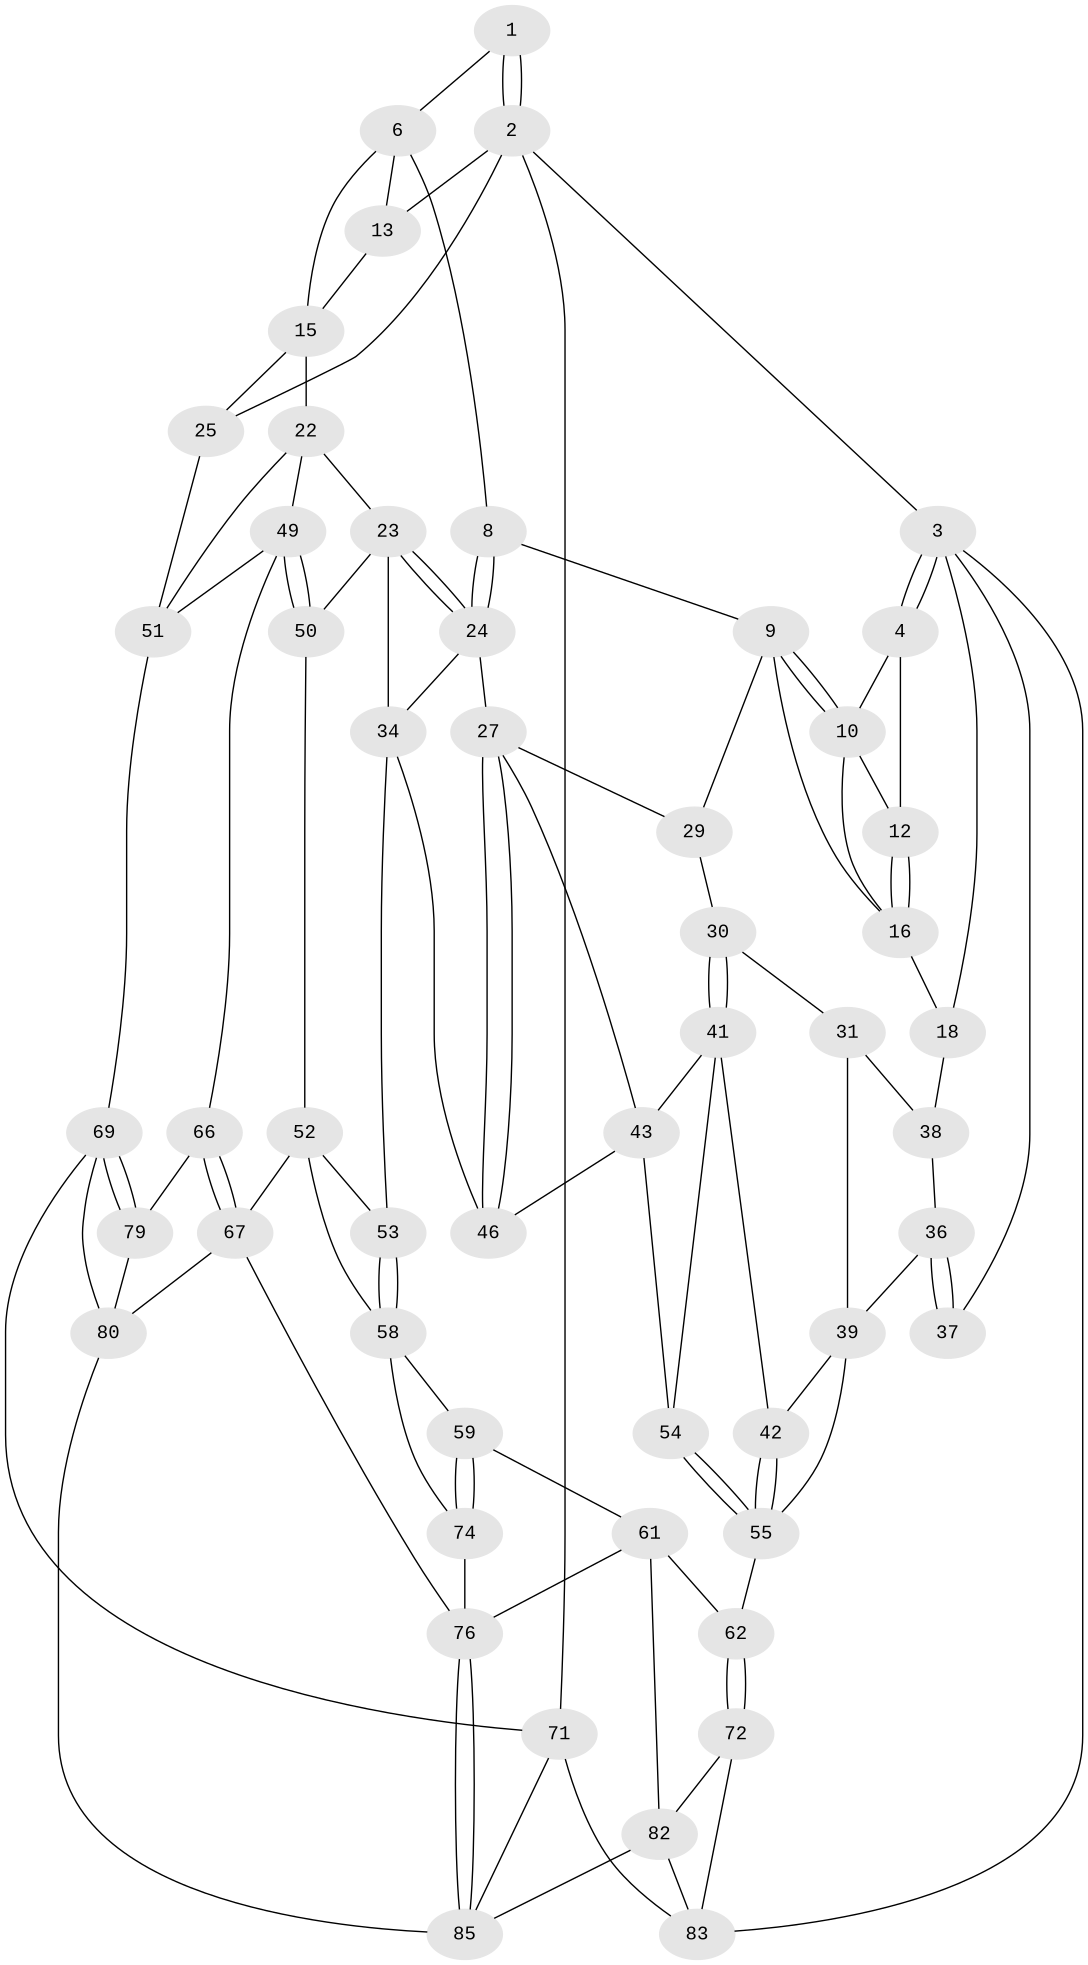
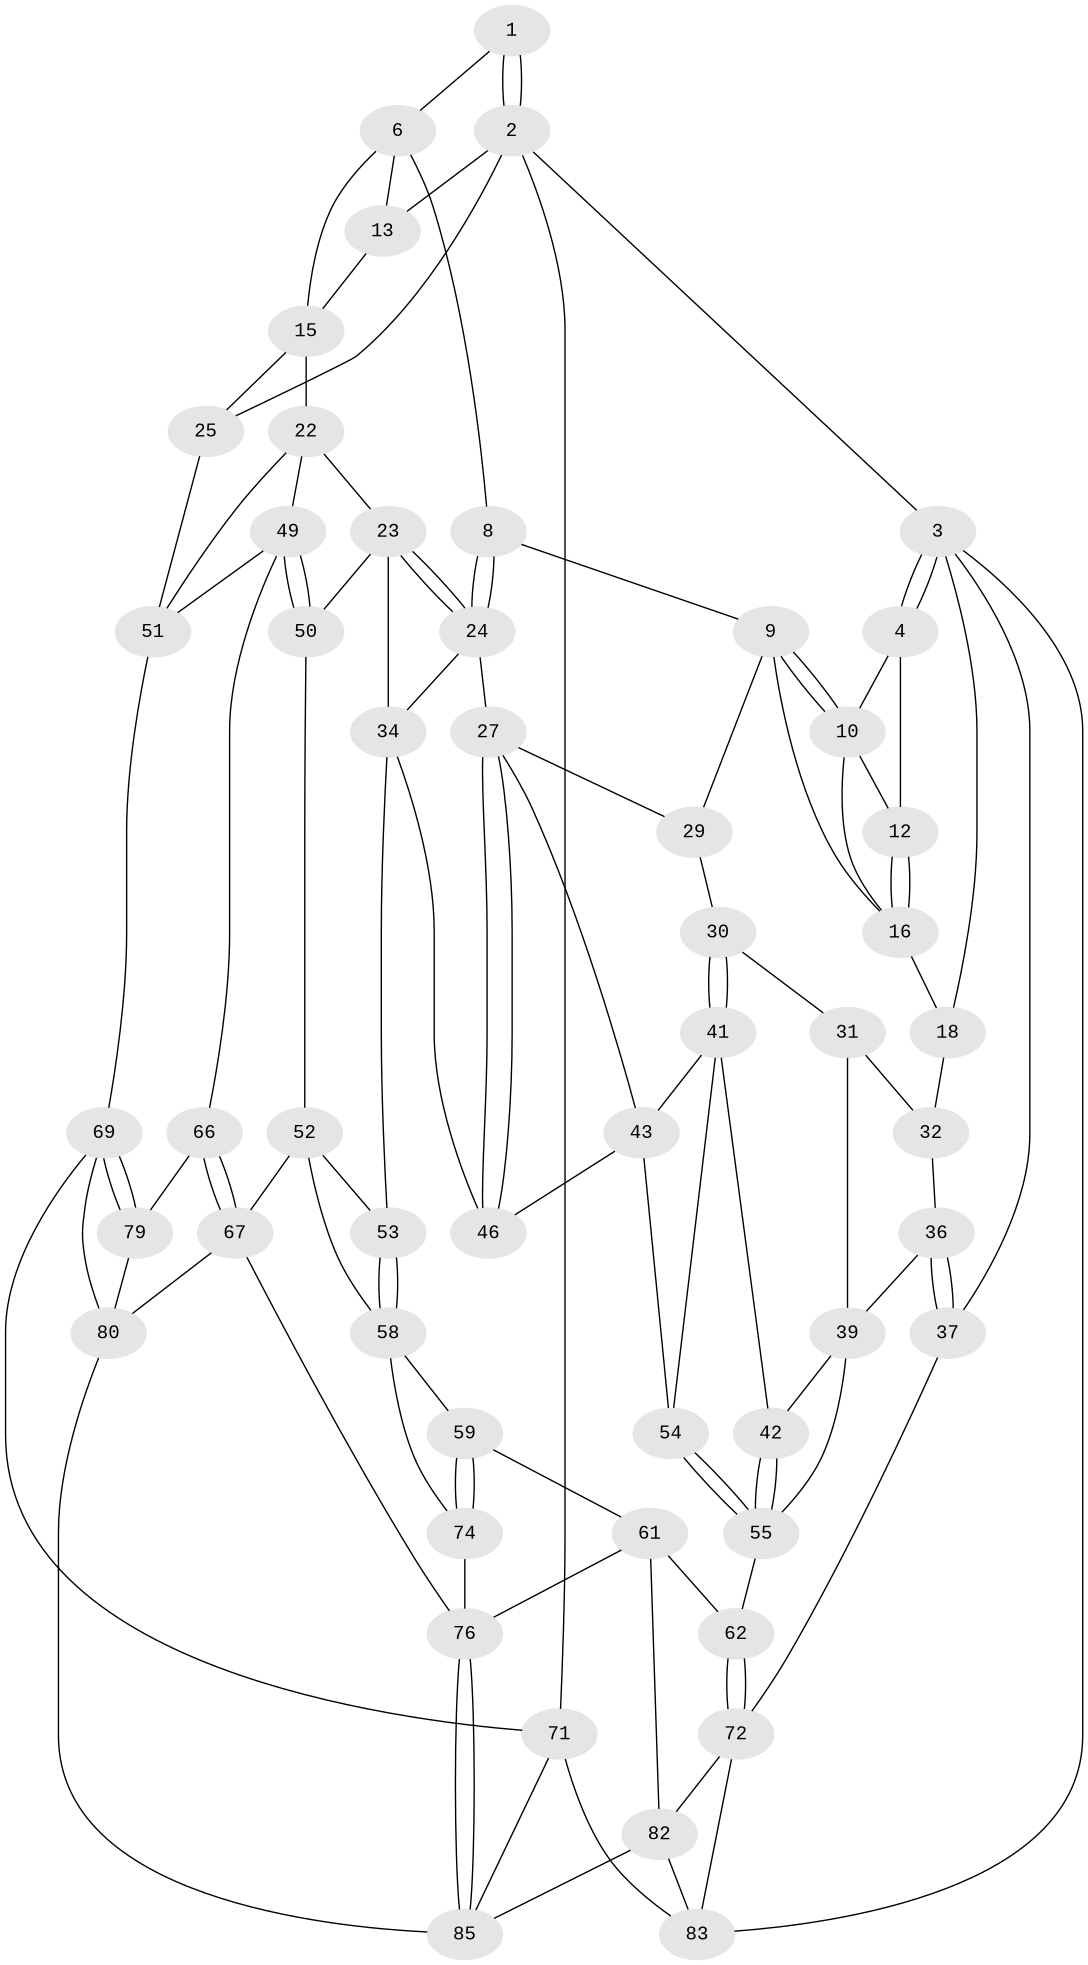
(931, 1133) -> (931, 1133)
none -> (852, 1538)
